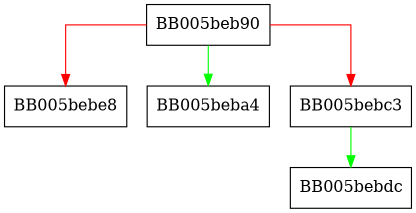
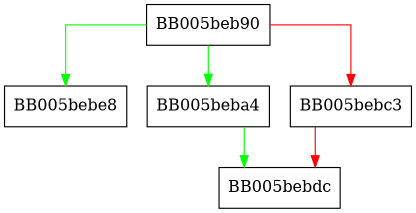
(81, 25) -> (81, 25)
none -> (244, 141)
(351, 141) -> (315, 141)
